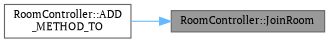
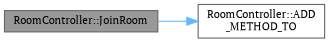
(145, 21) -> (172, 21)
